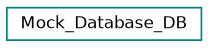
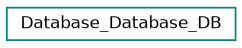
(104, 24) -> (121, 24)
